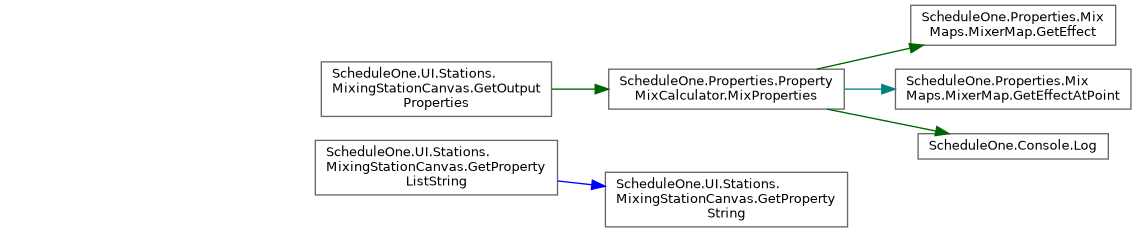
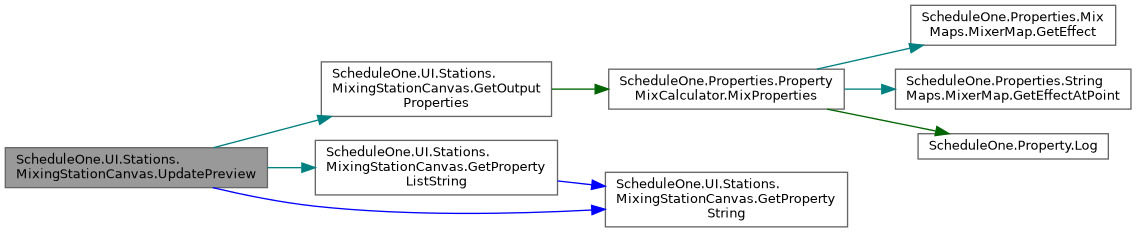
(863, 59) -> (863, 59)
(1013, 89) -> (1013, 89)
(1013, 146) -> (1013, 146)
none -> (136, 168)
